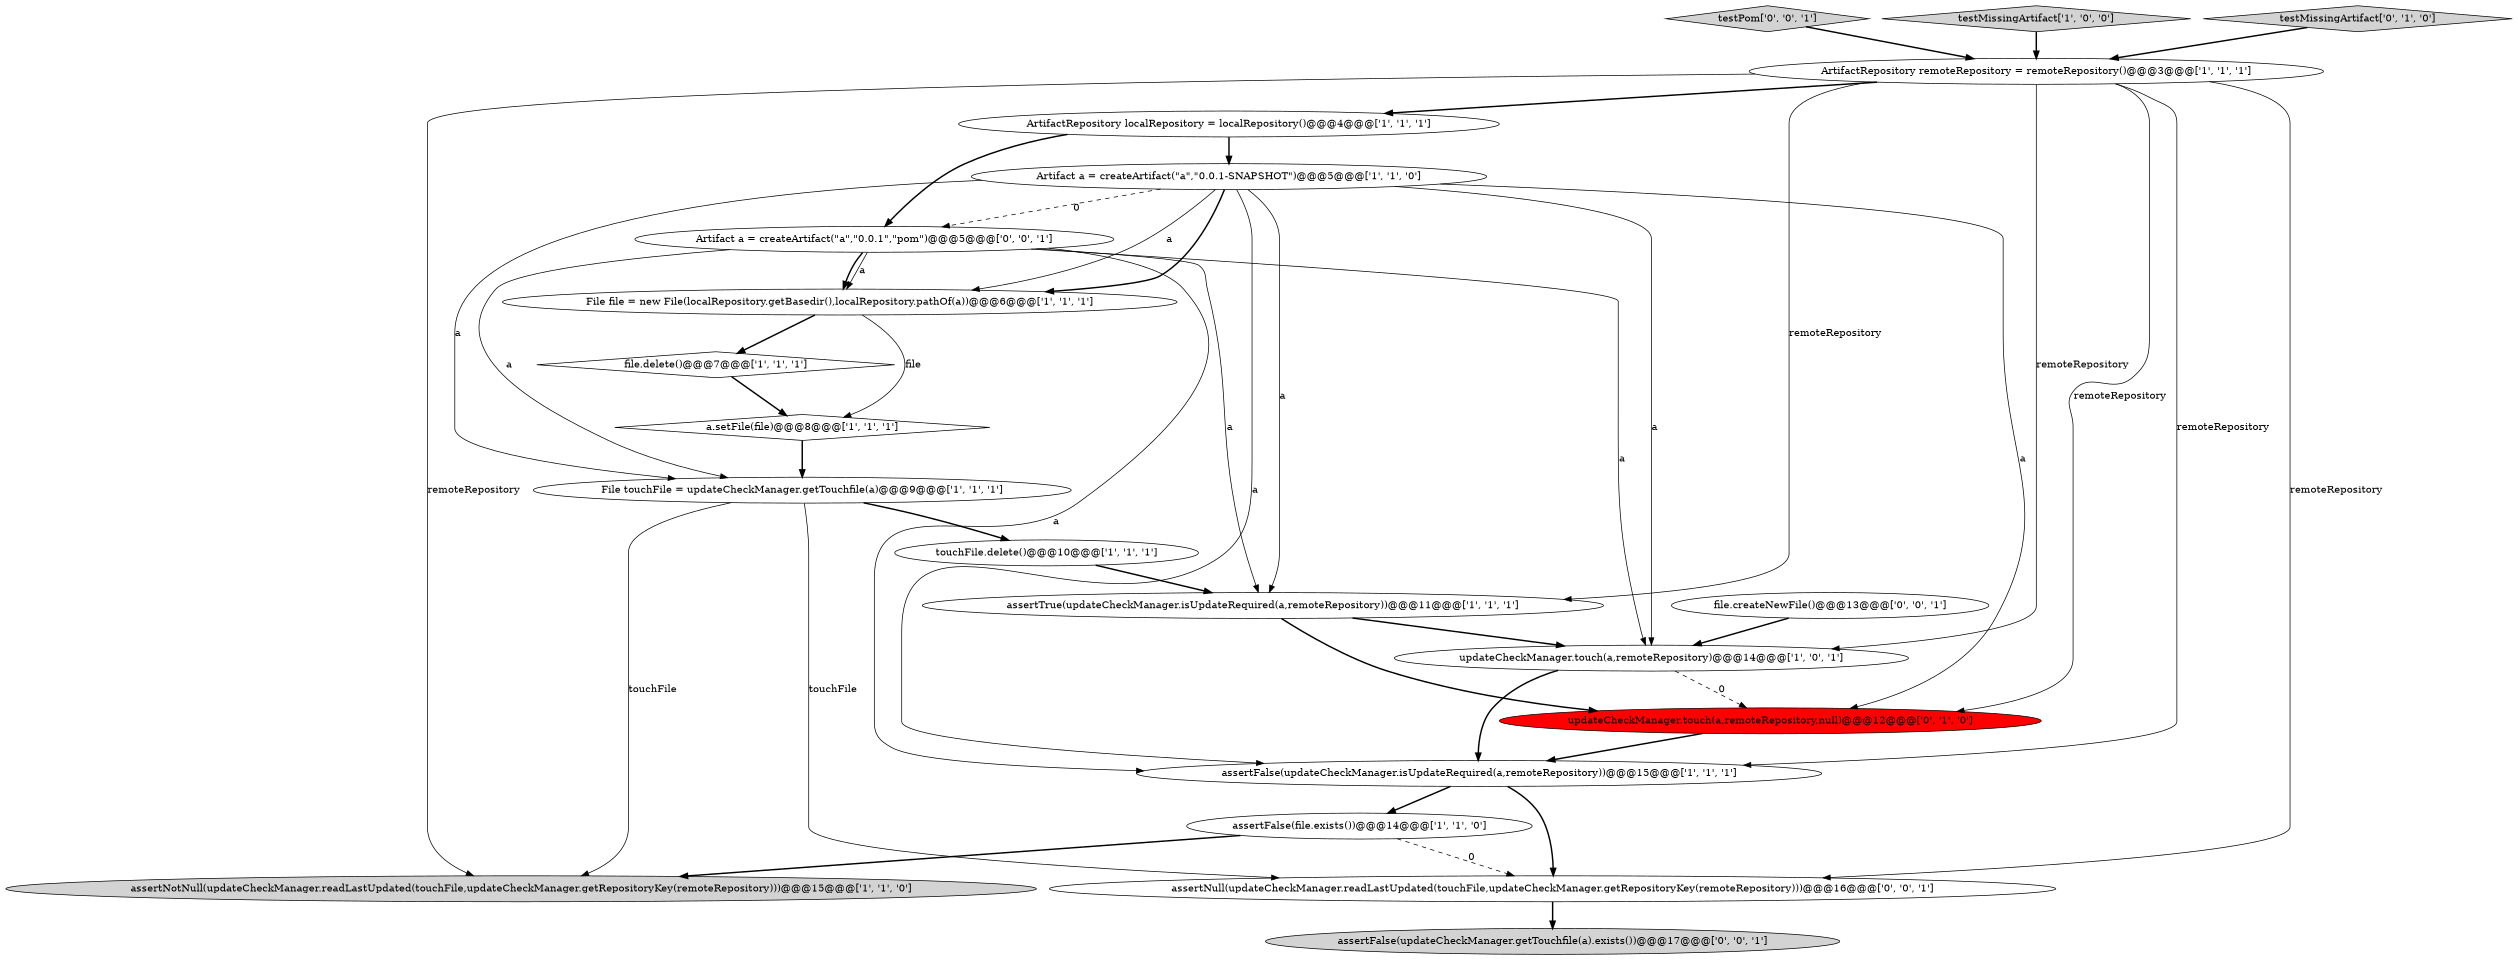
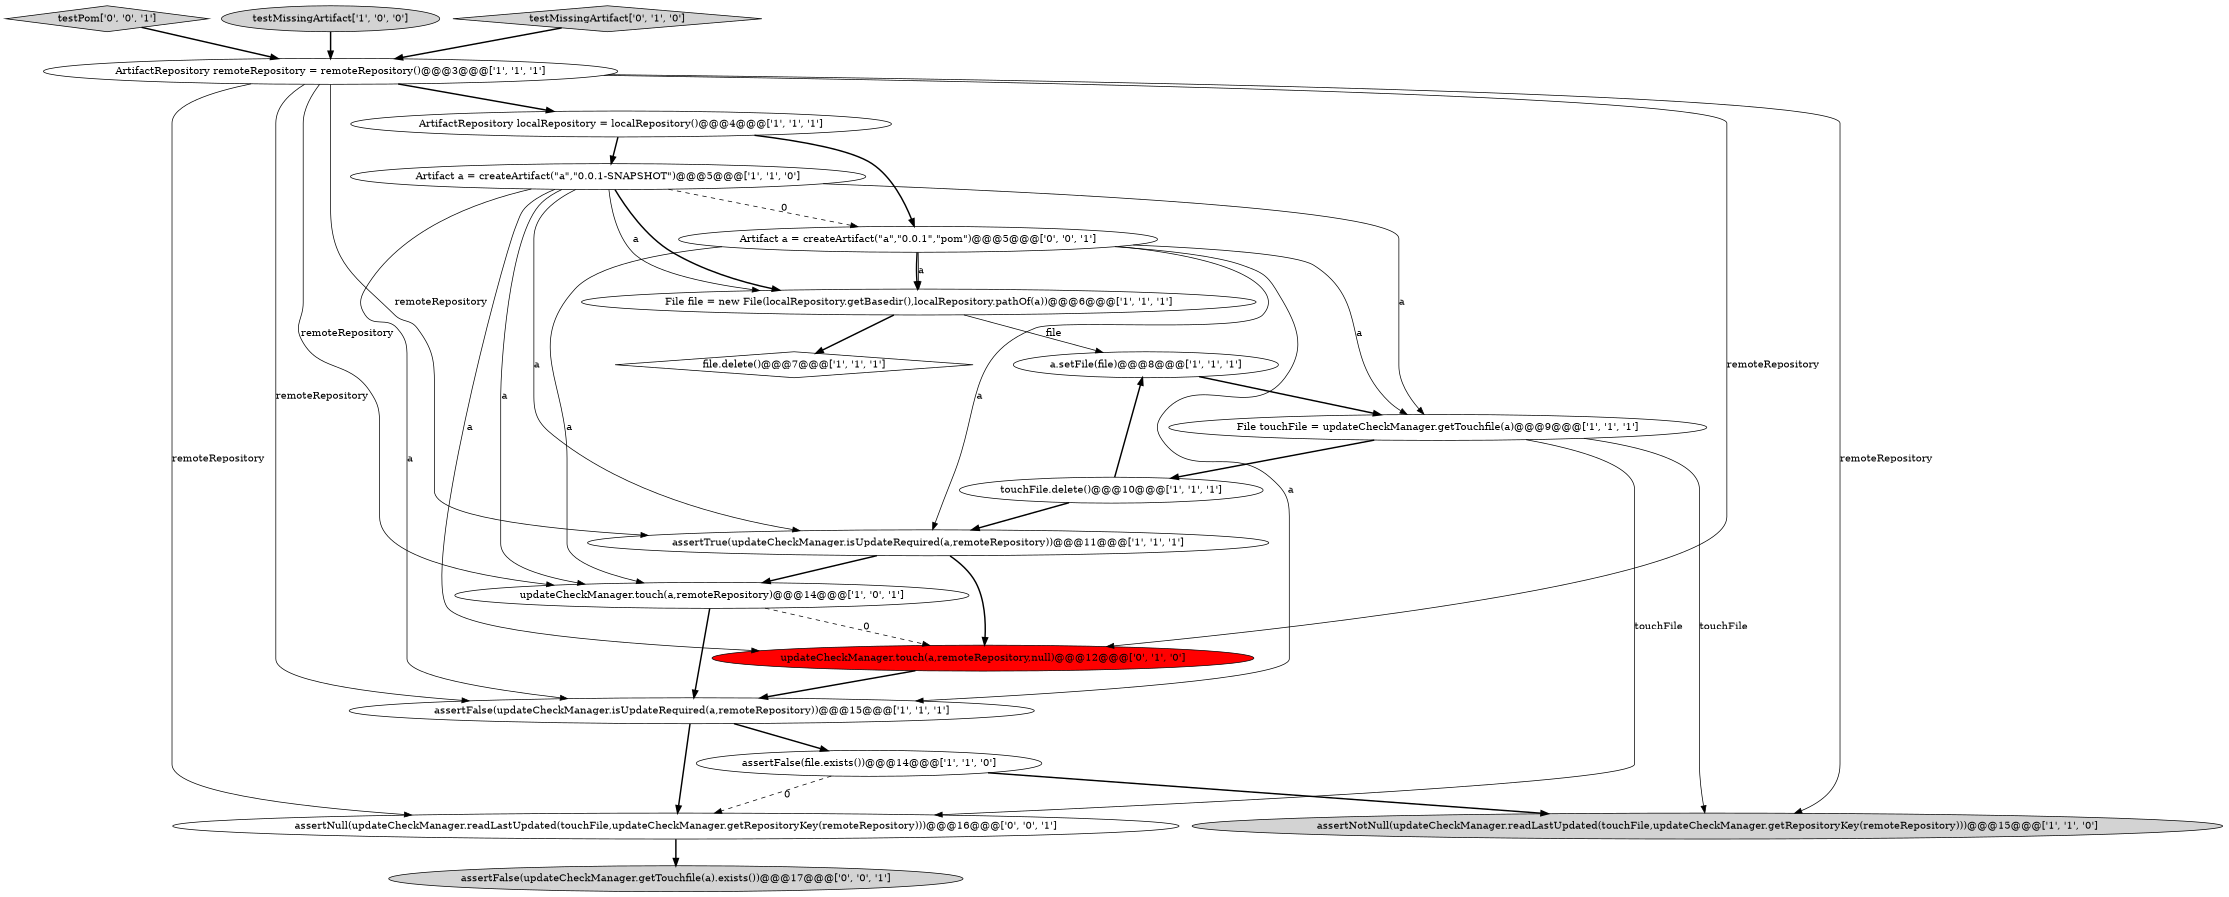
(2036, 19) -> (331, 19)
(756, 394) -> (1128, 431)
(802, 427) -> (1146, 365)
(1830, 606) -> none
